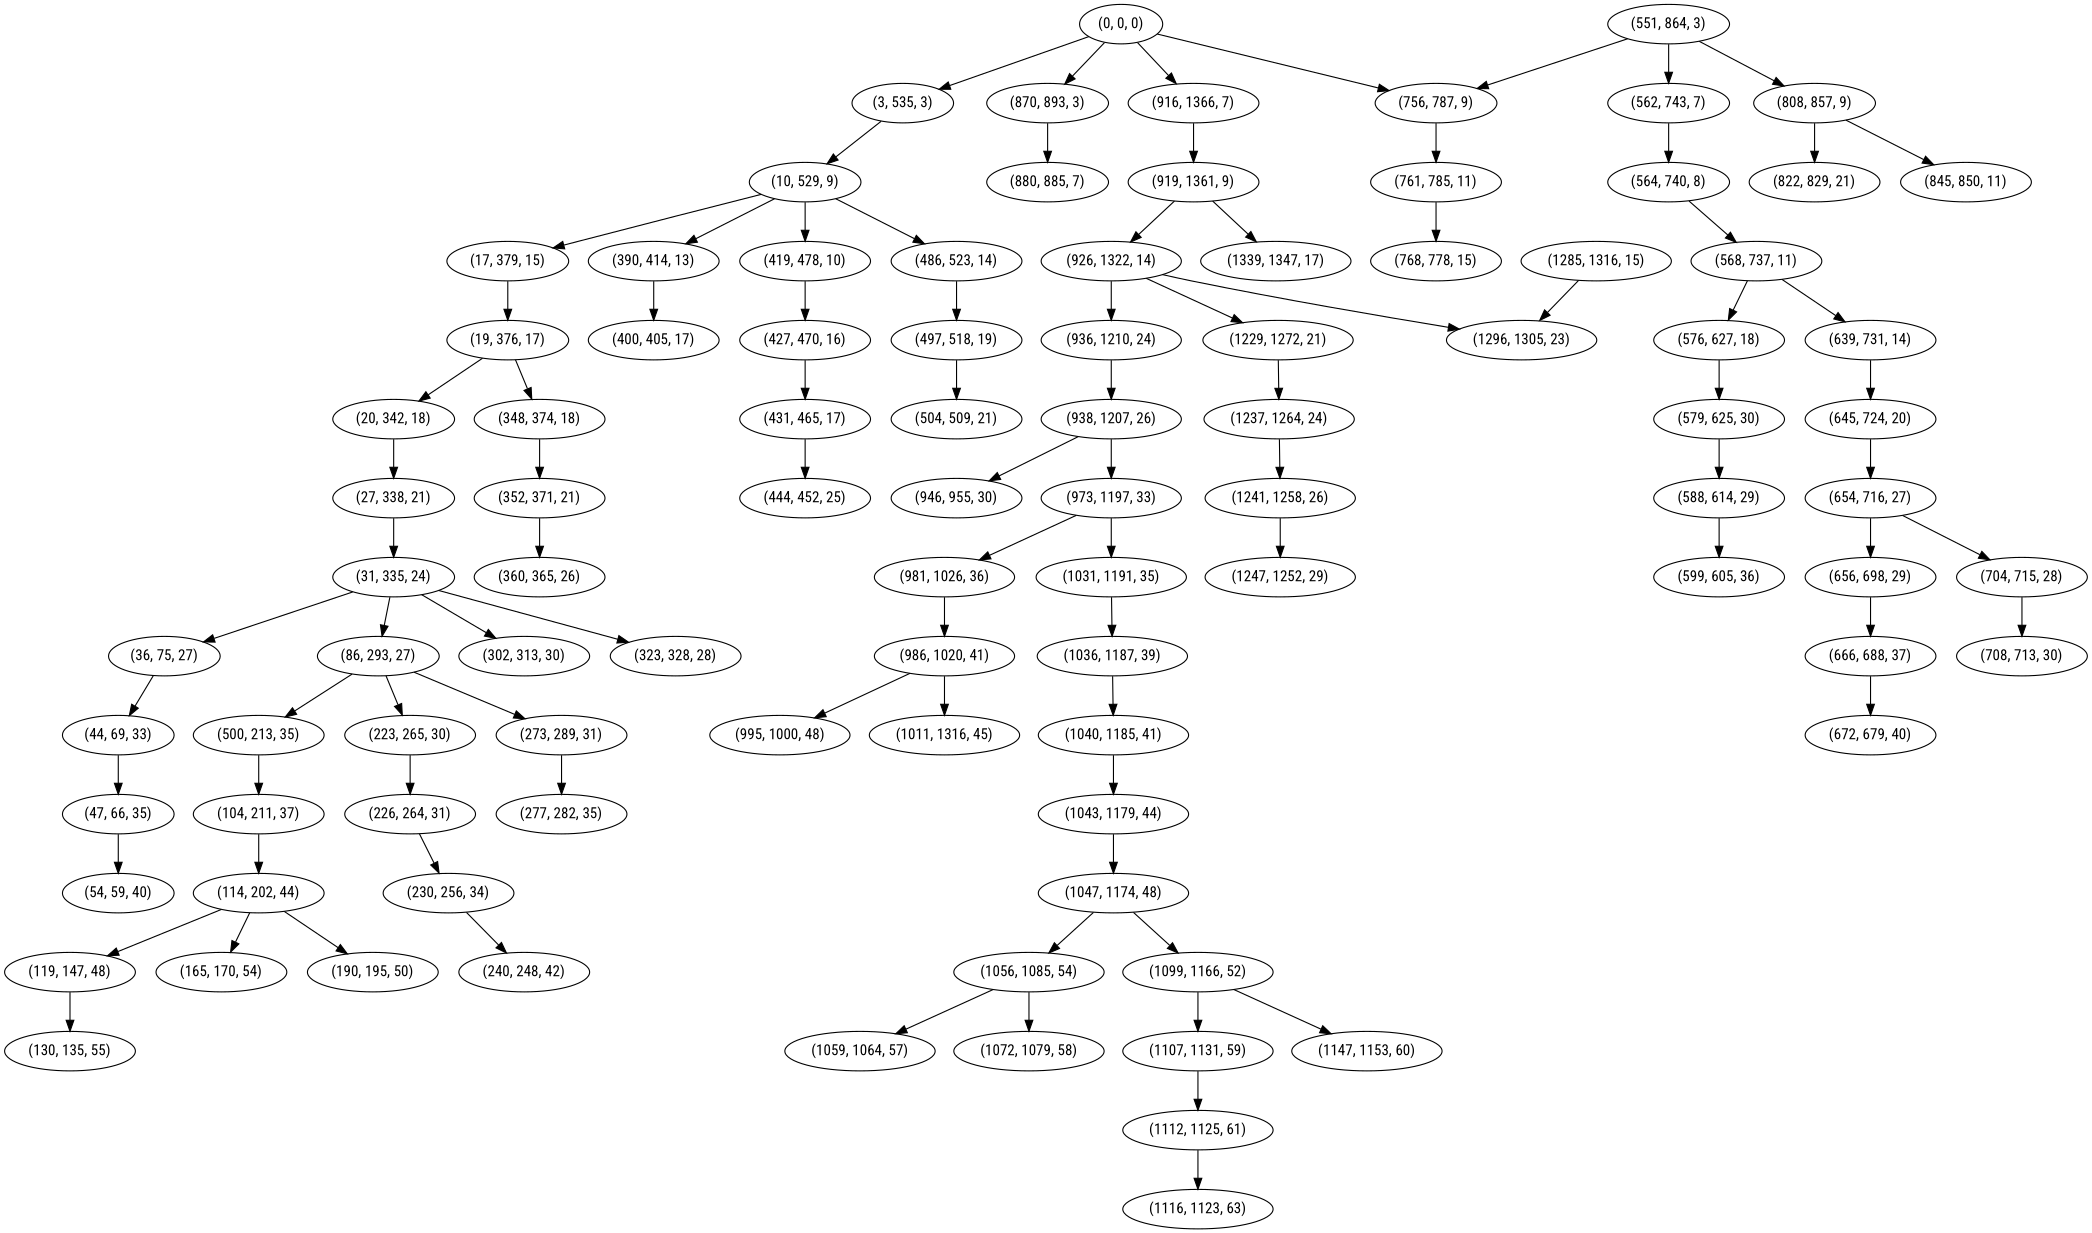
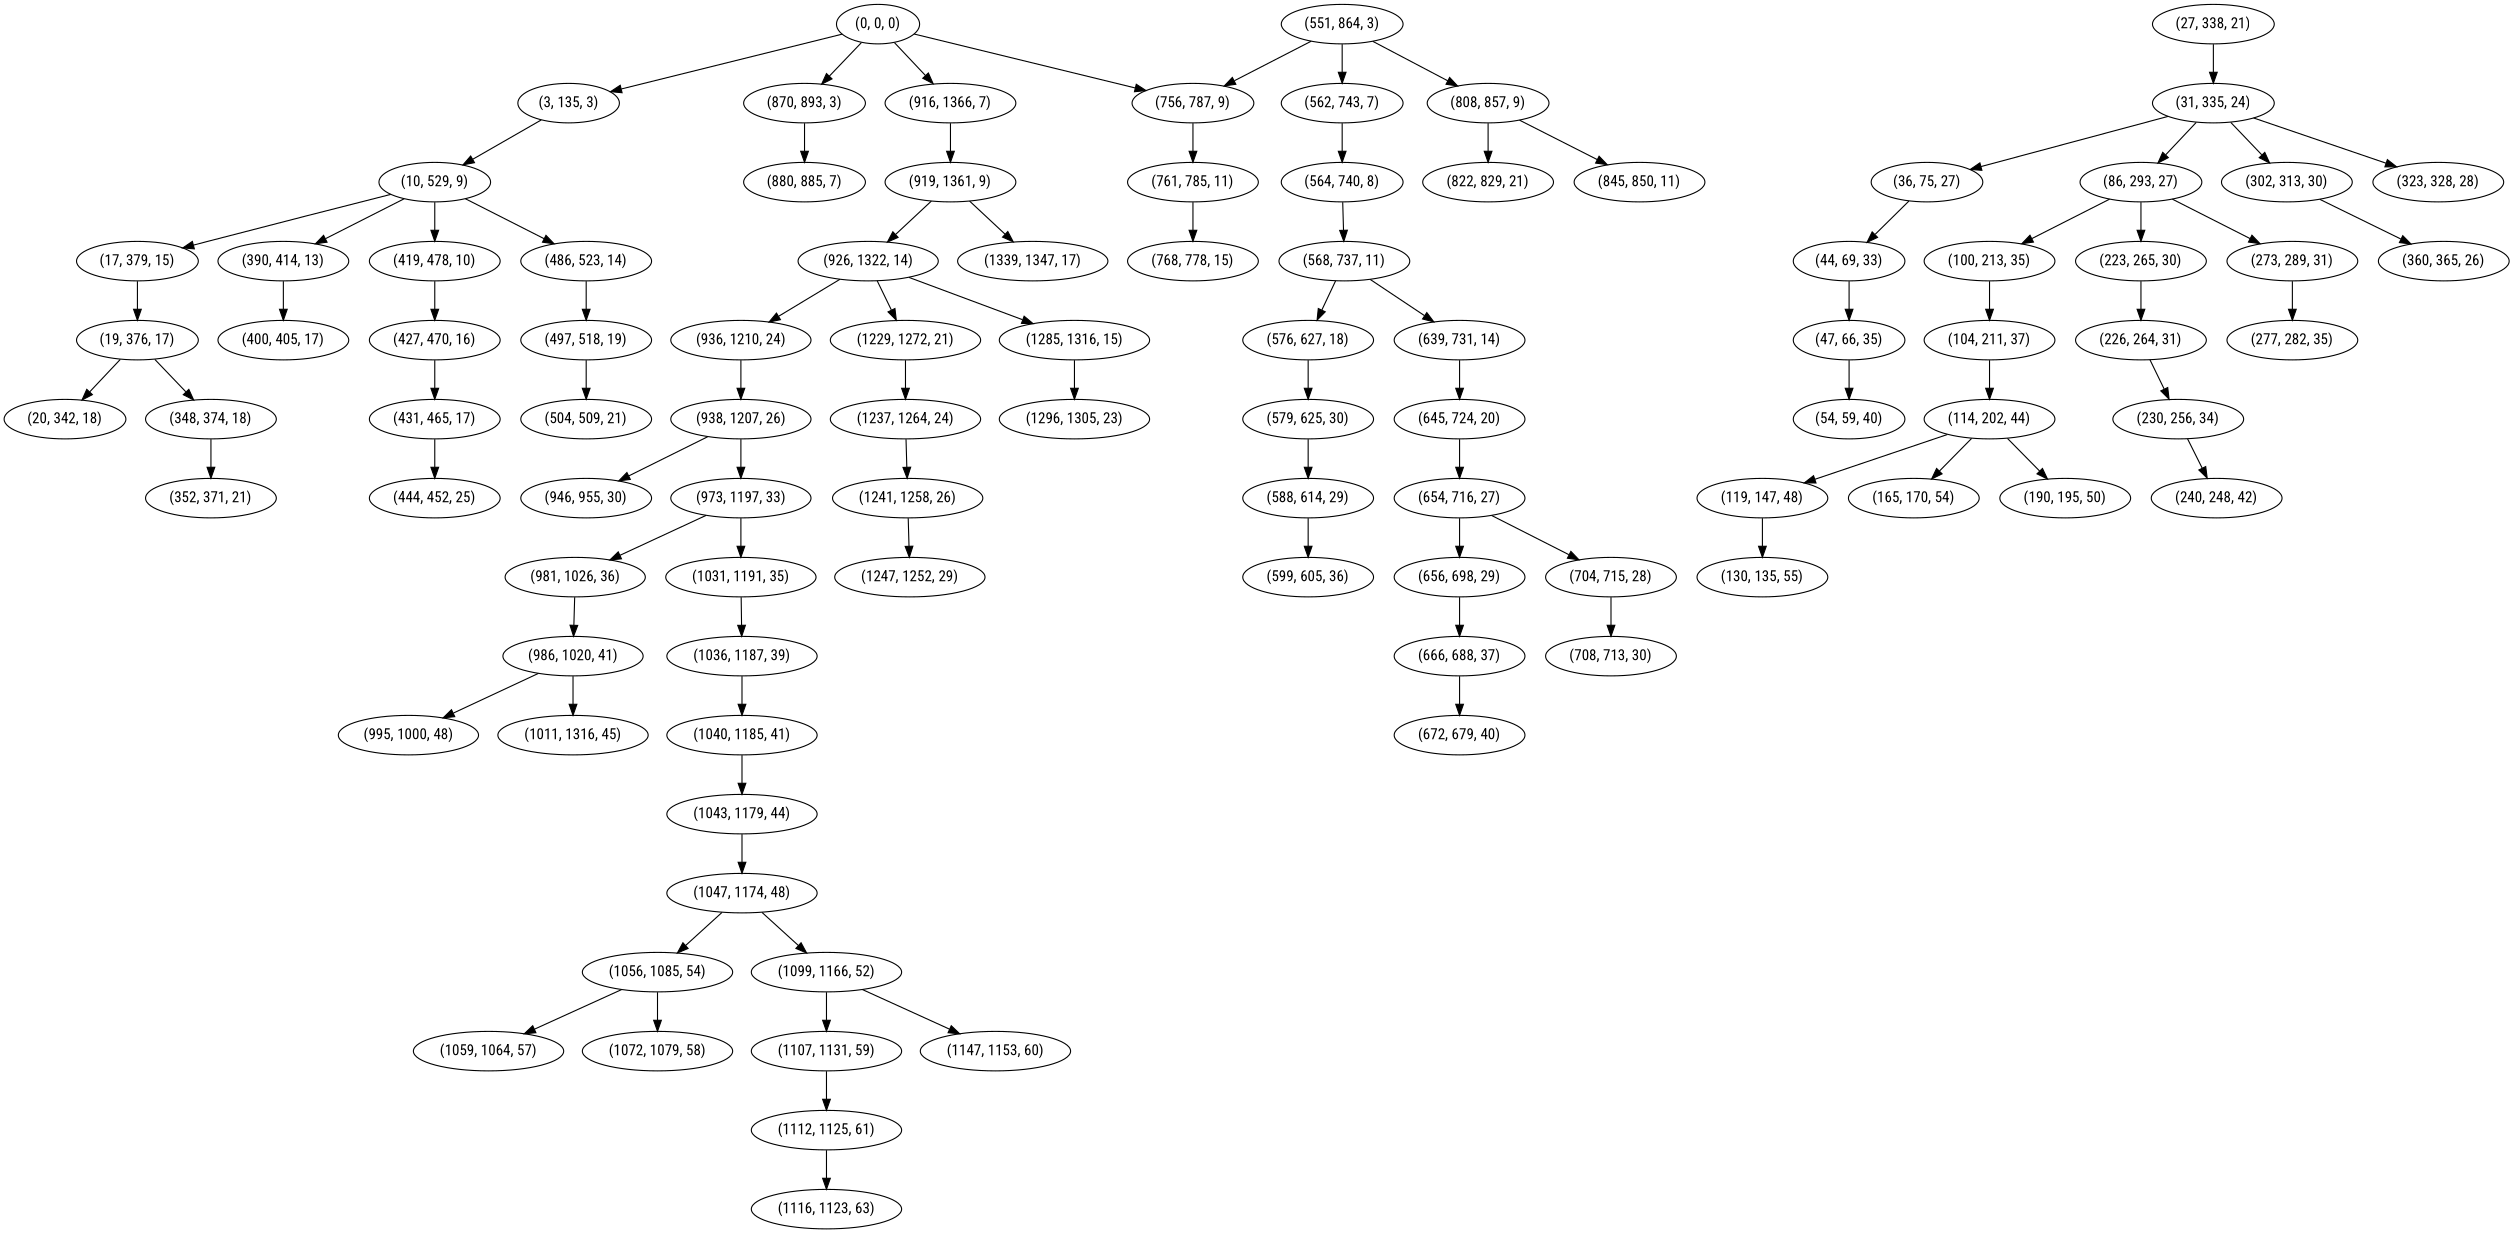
(903, 103) -> (569, 103)
(1305, 303) -> (966, 299)
(394, 453) -> none
(540, 532) -> (2360, 219)
(259, 735) -> (1989, 261)
